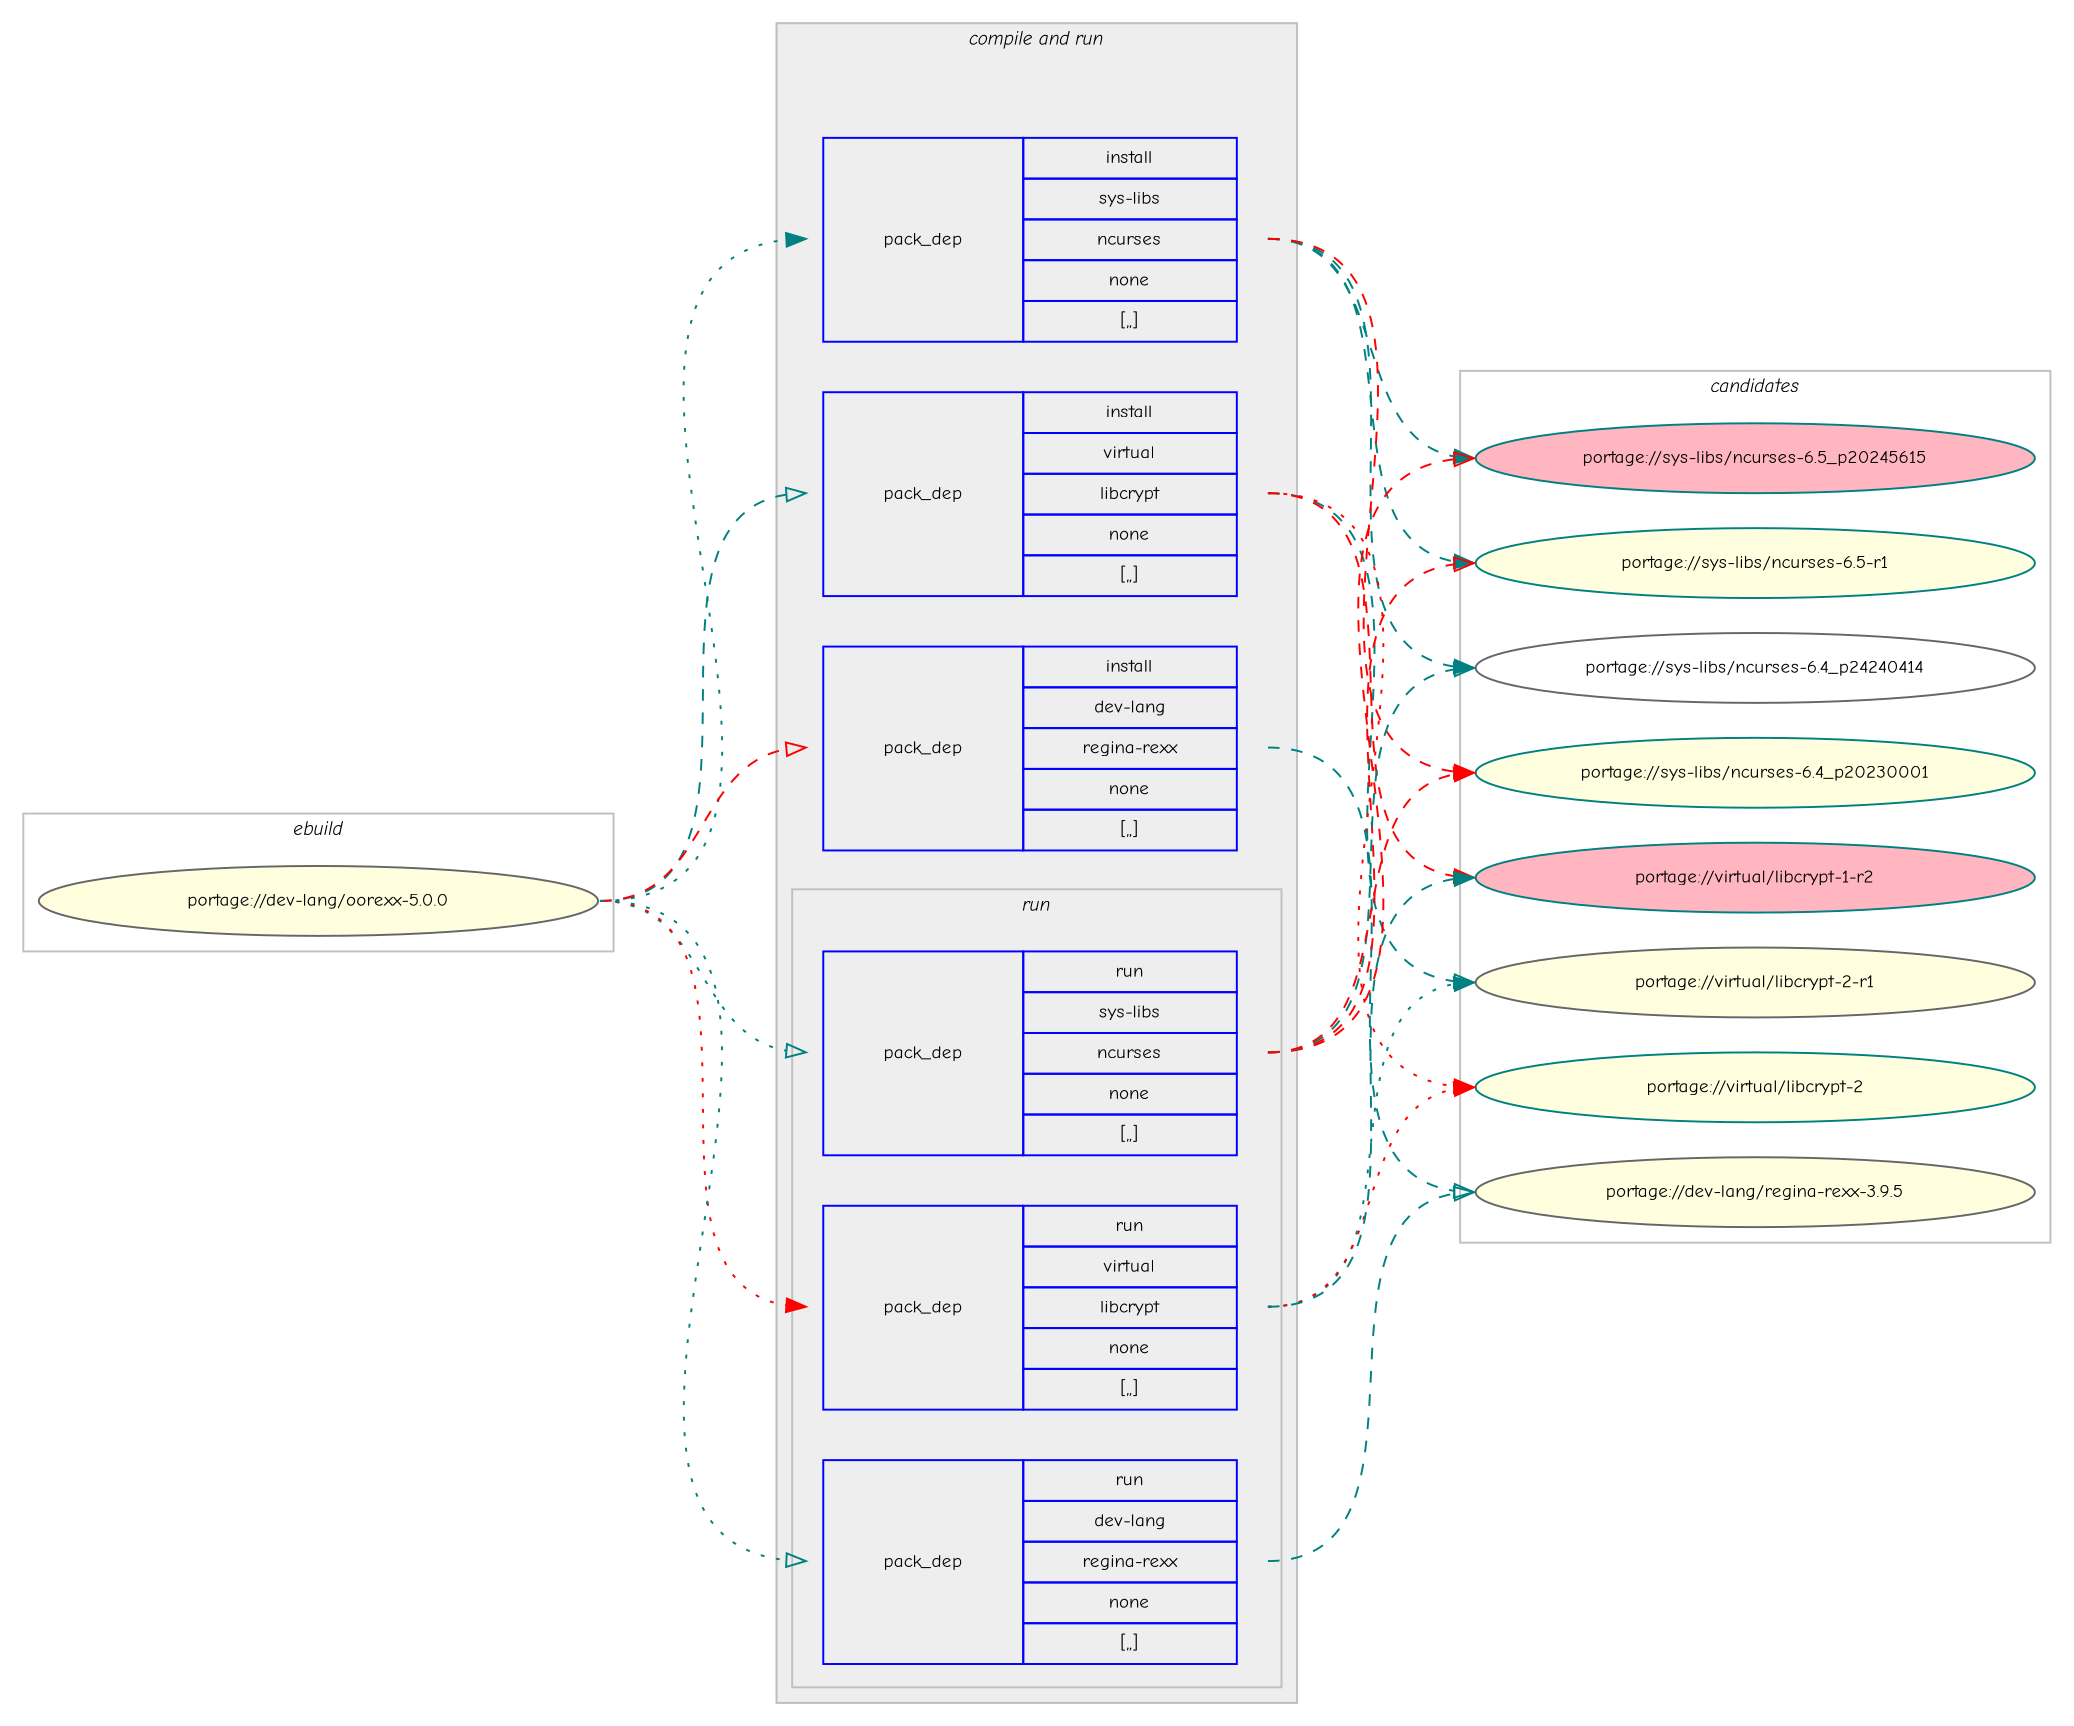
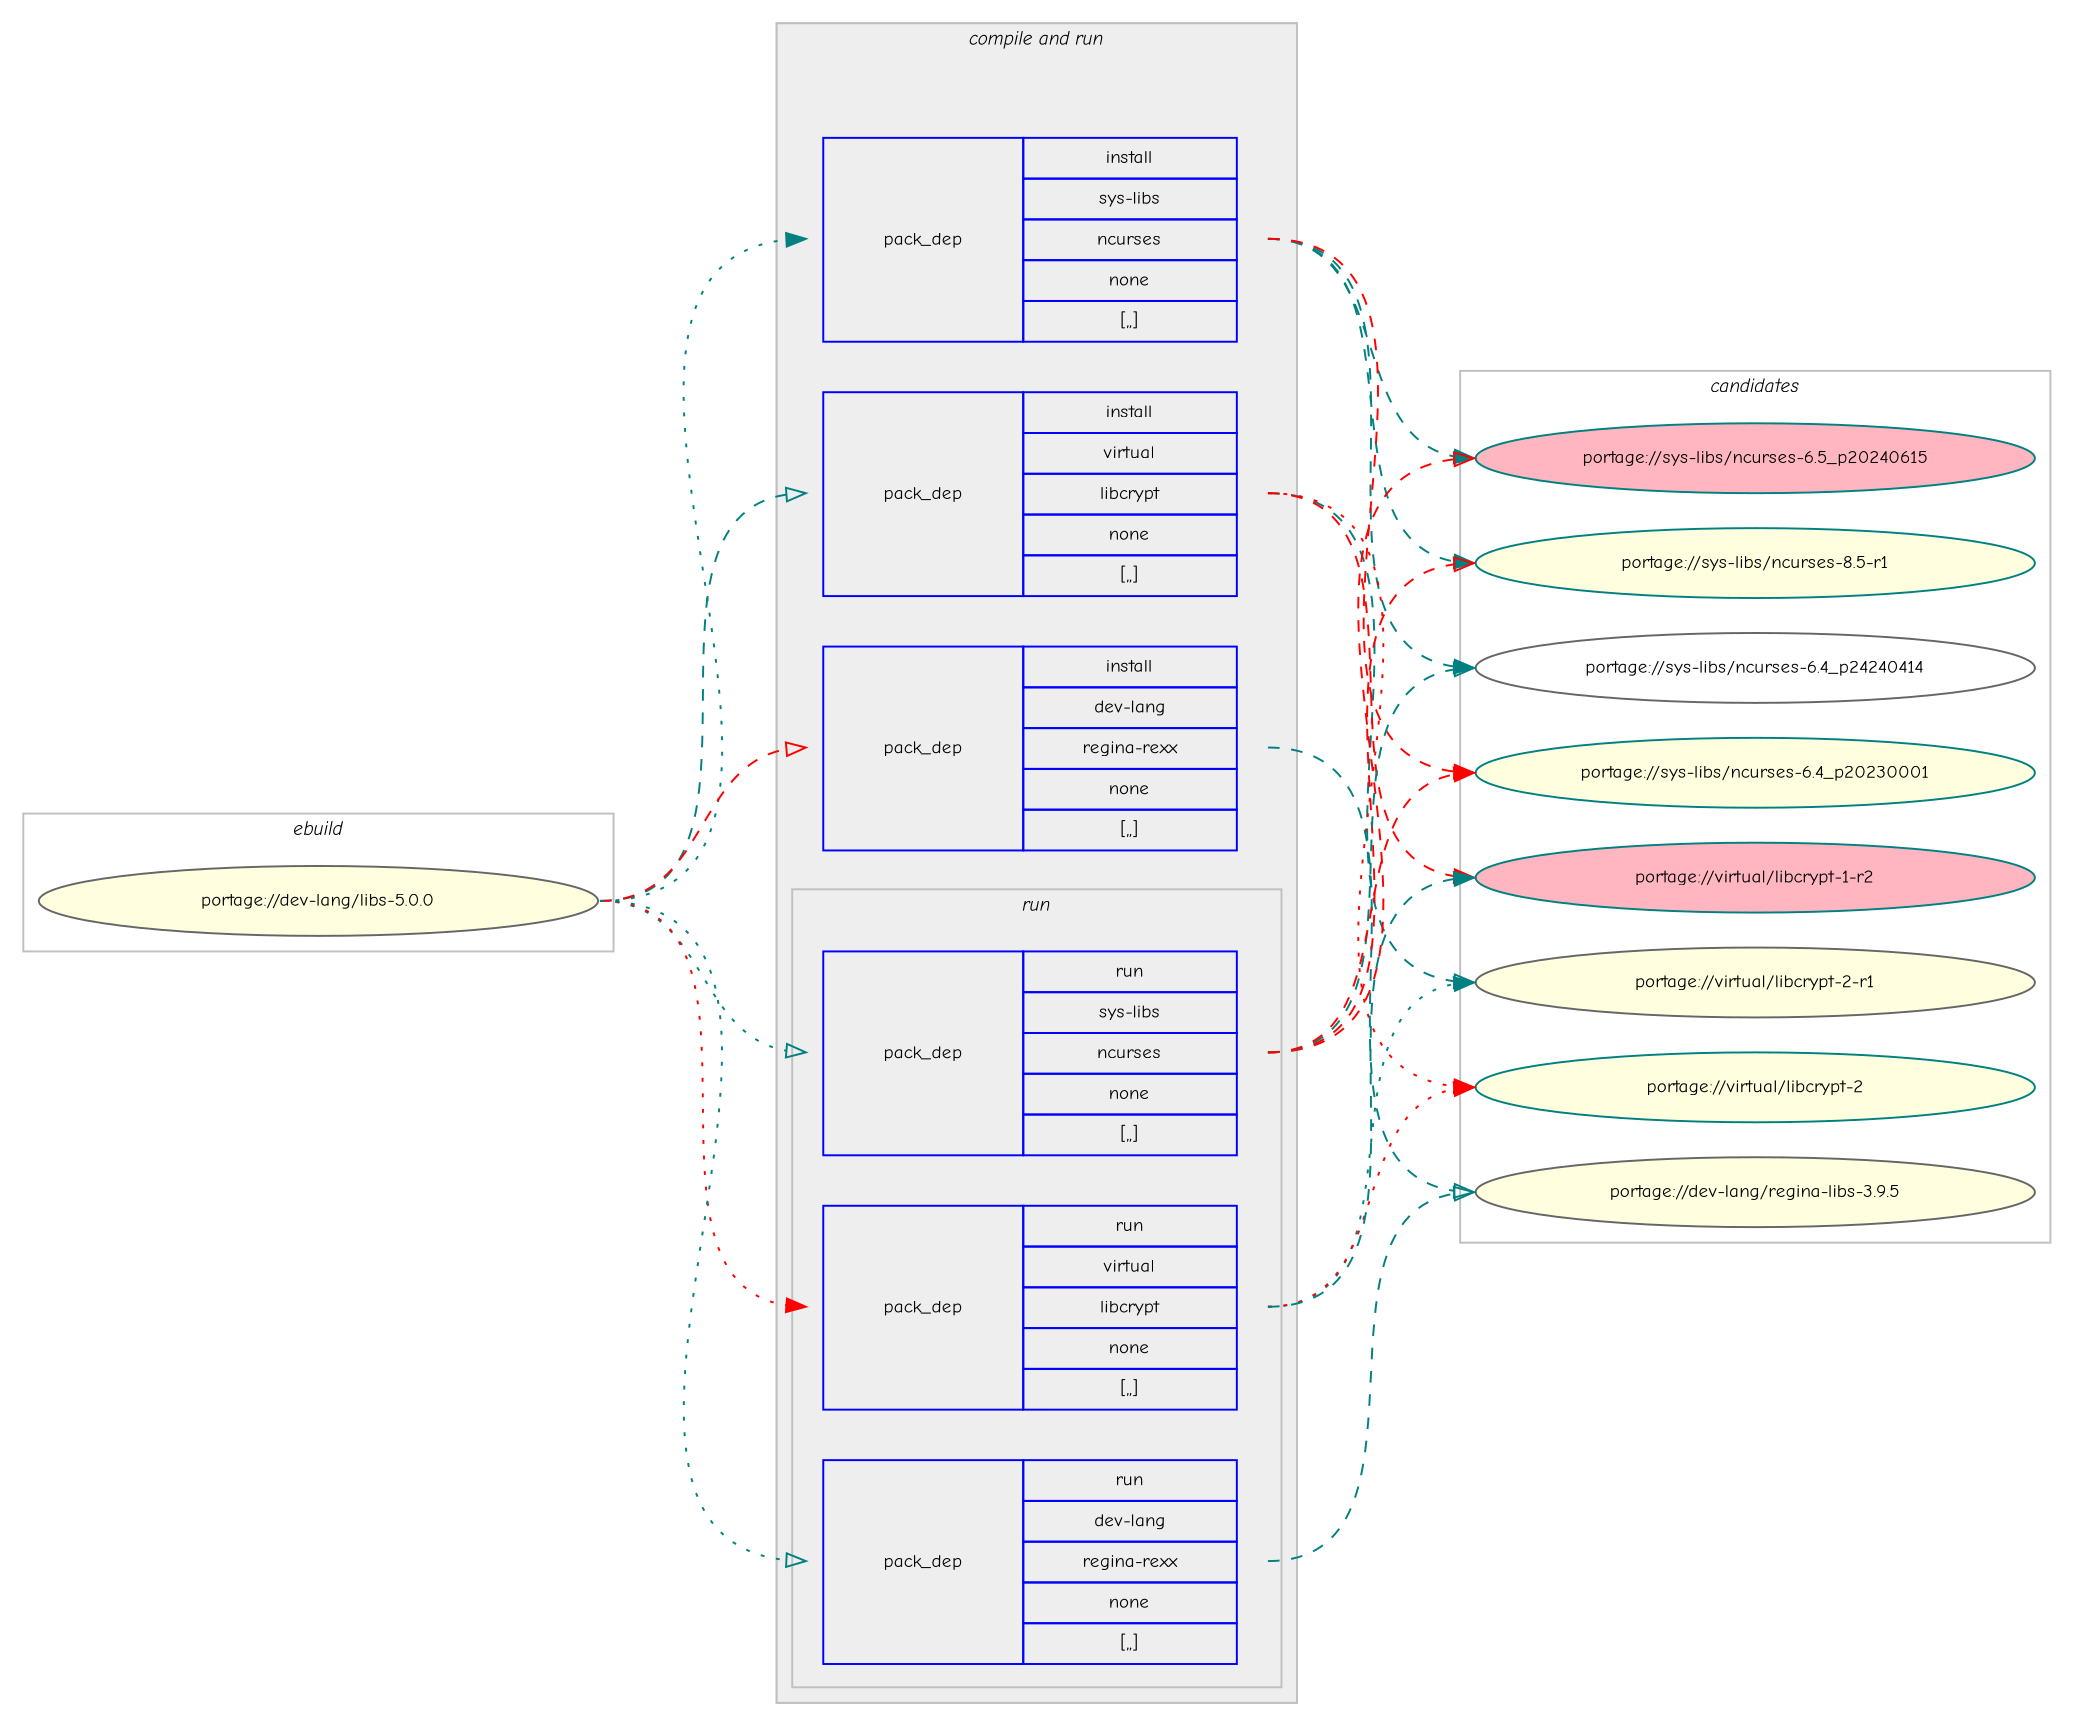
(1755, 458) -> (1755, 458)
(1755, 563) -> (1755, 563)
(318, 901) -> (318, 901)
(1755, 1192) -> (1755, 1192)
